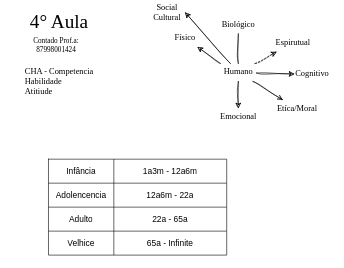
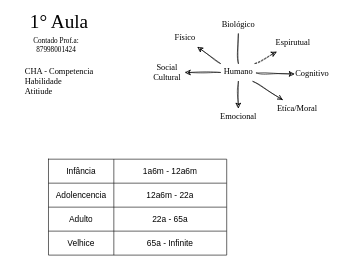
(167, 13) -> (167, 73)
(59, 21) -> (59, 21)
(170, 171) -> (170, 171)
